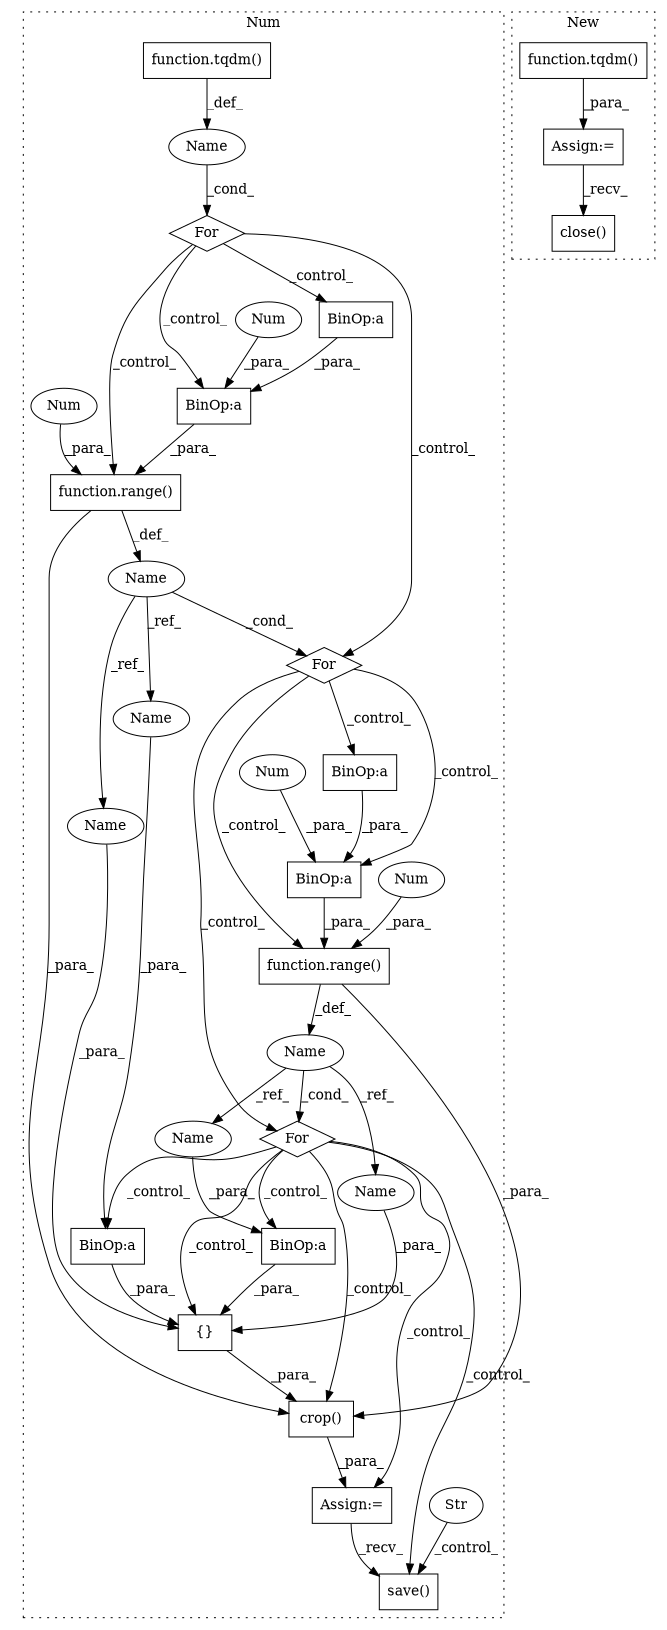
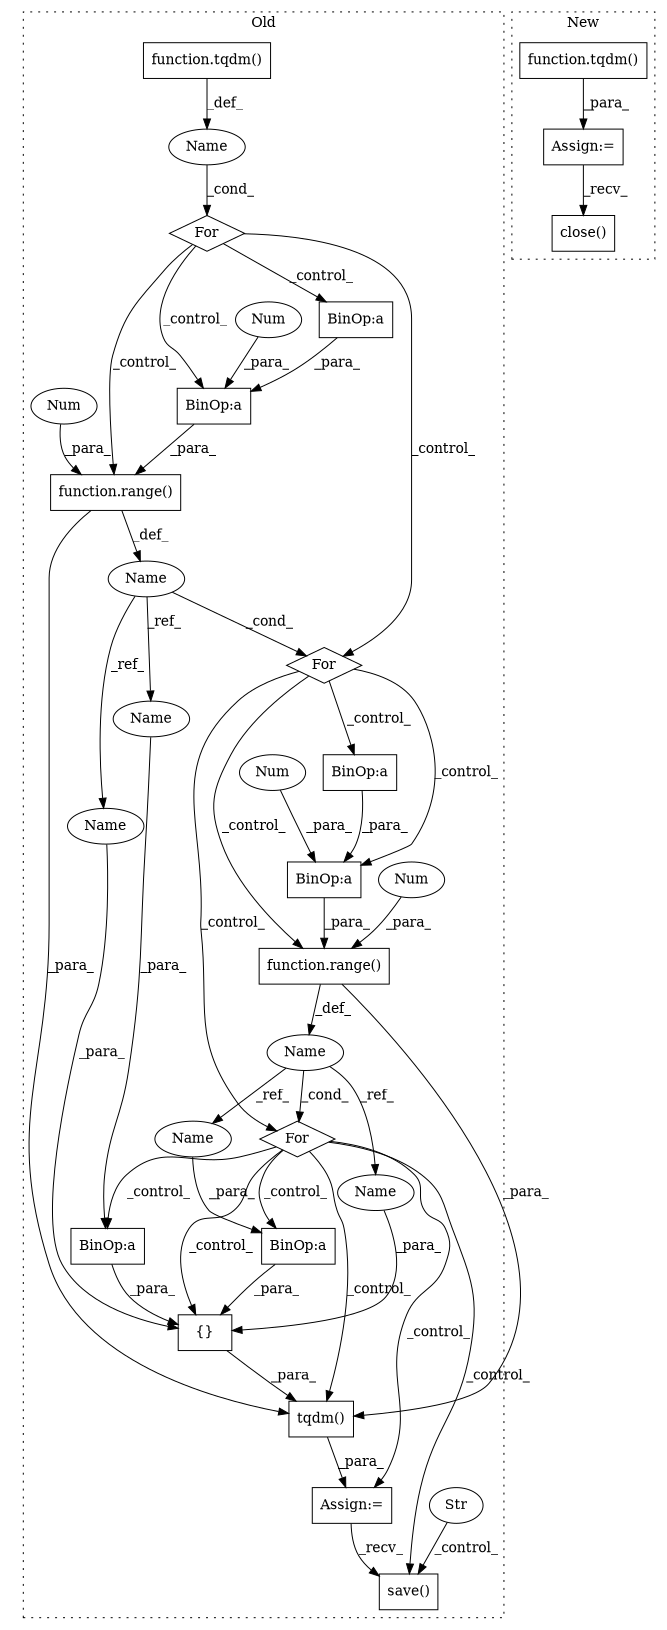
(264, 23) -> (264, 23)
(321, 1419) -> (321, 1419)
